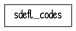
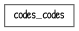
(38, 16) -> (39, 16)
